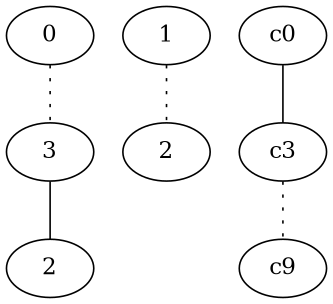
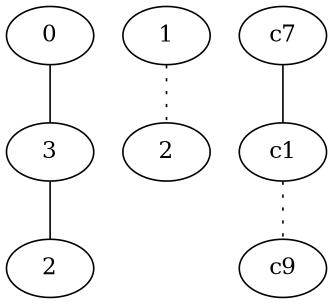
(283, 36) -> (283, 36)
(50, 94) -> (50, 94)
(283, 152) -> (283, 152)
